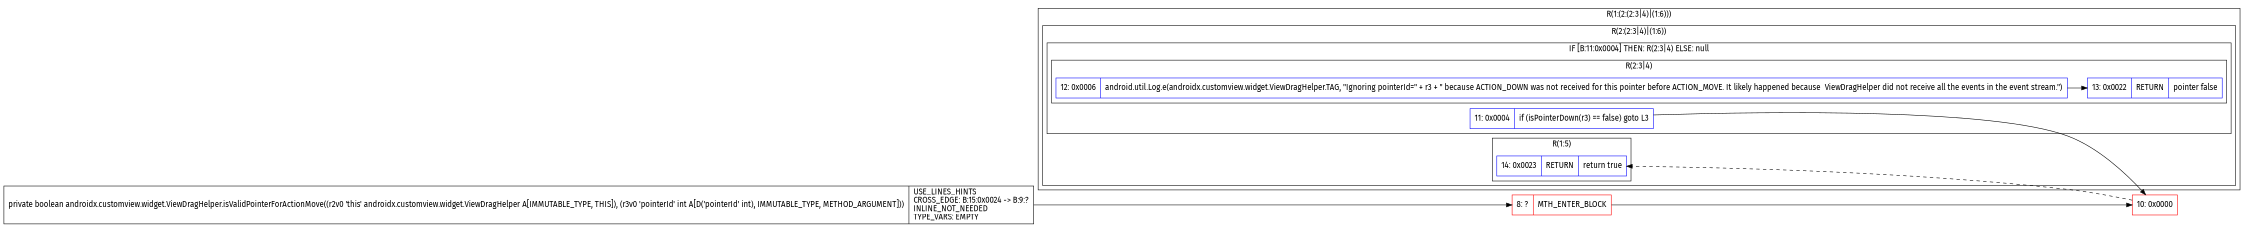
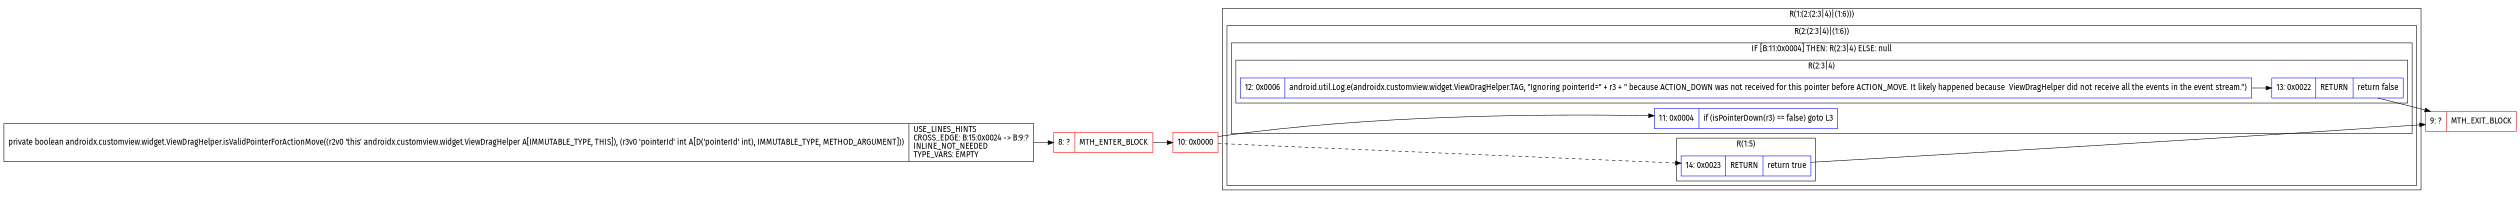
(2195, 88) -> (2378, 88)
(1908, 115) -> (1433, 118)
none -> (2471, 121)
